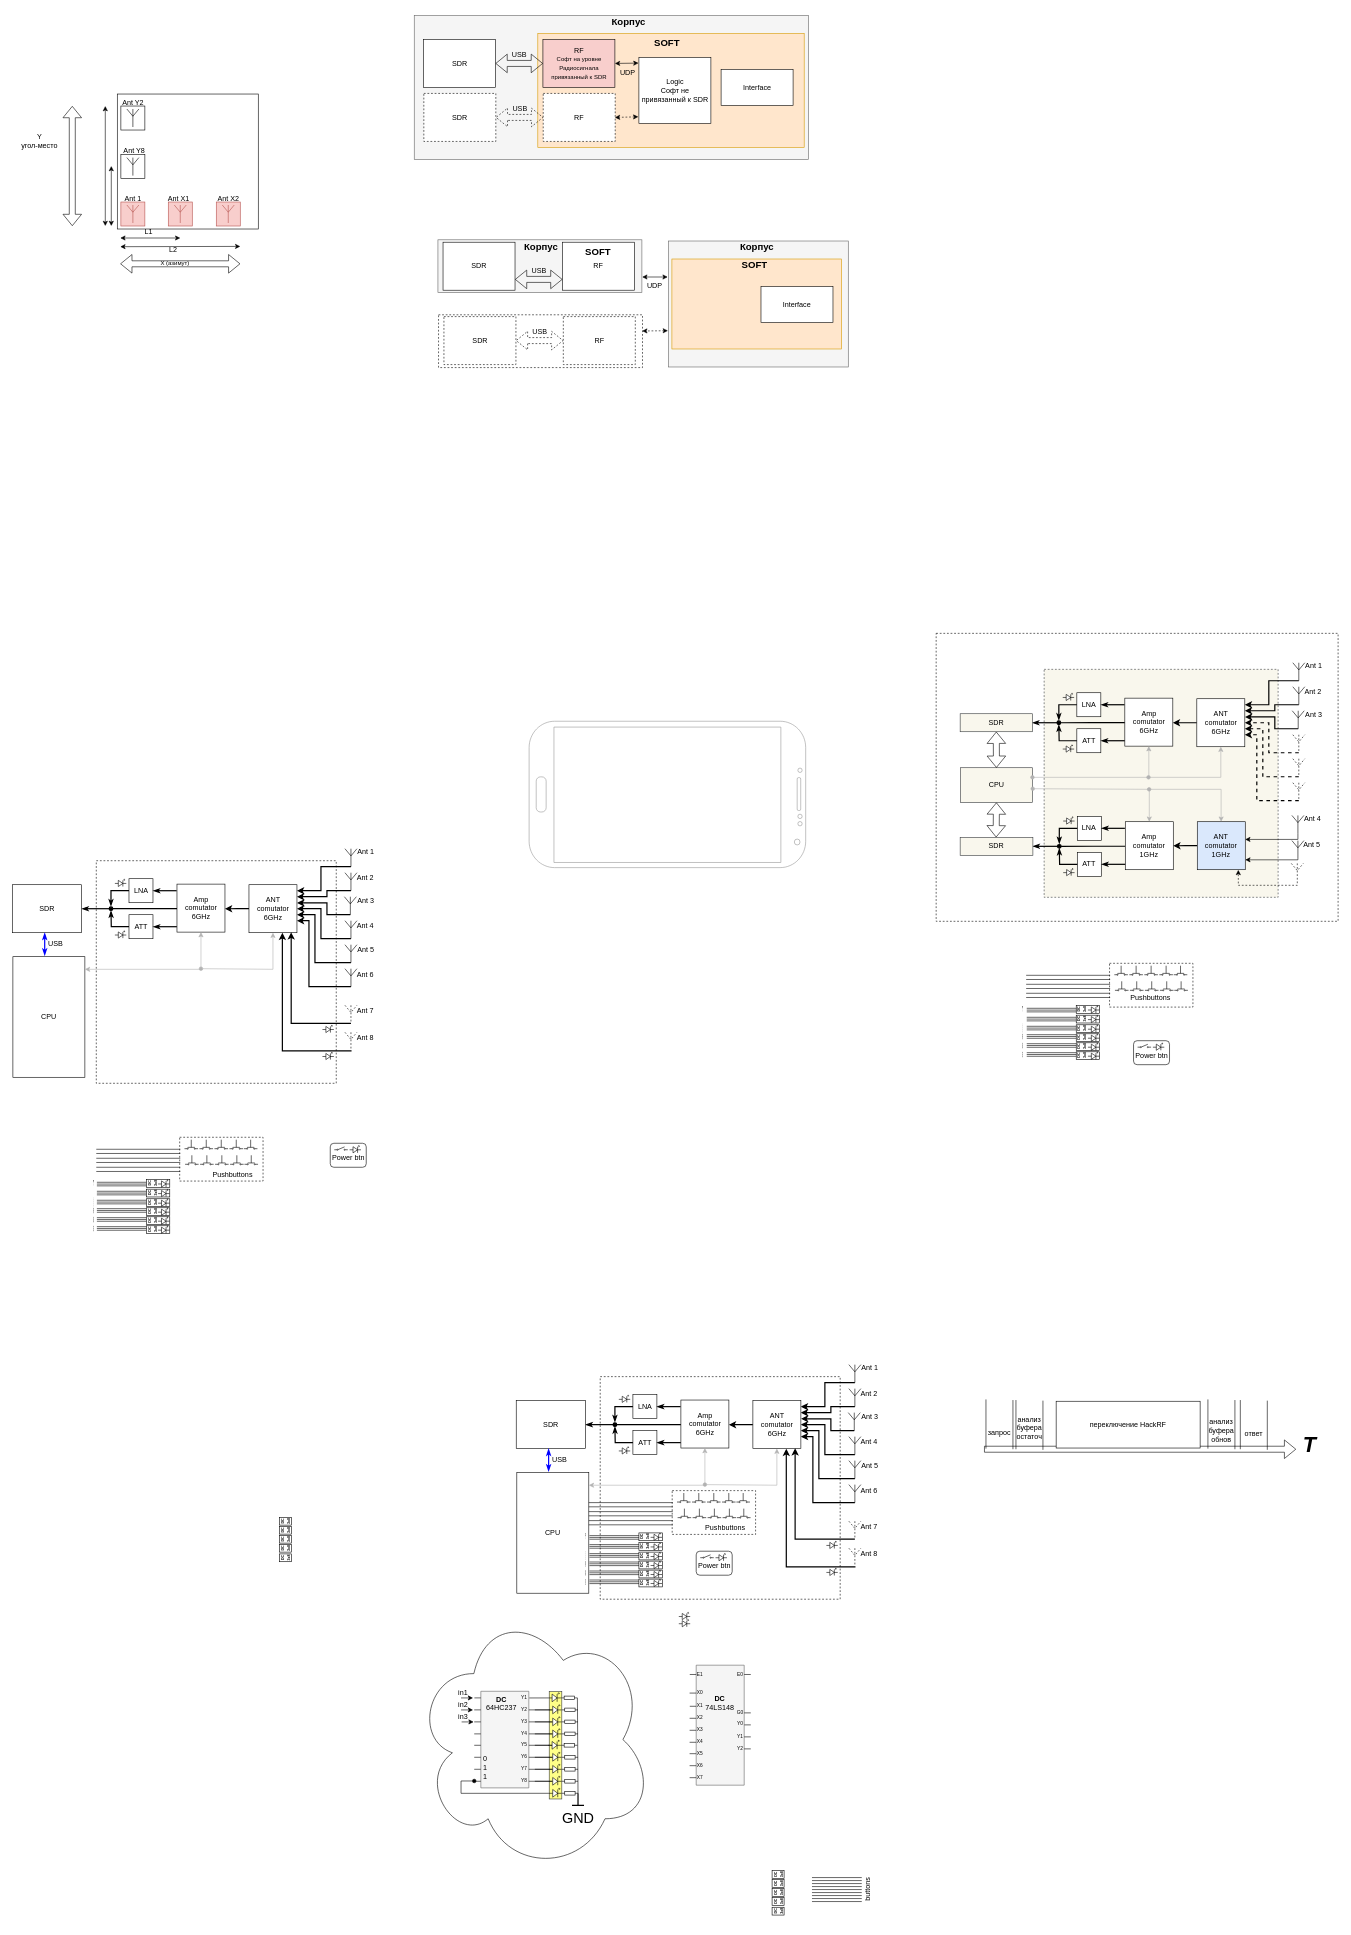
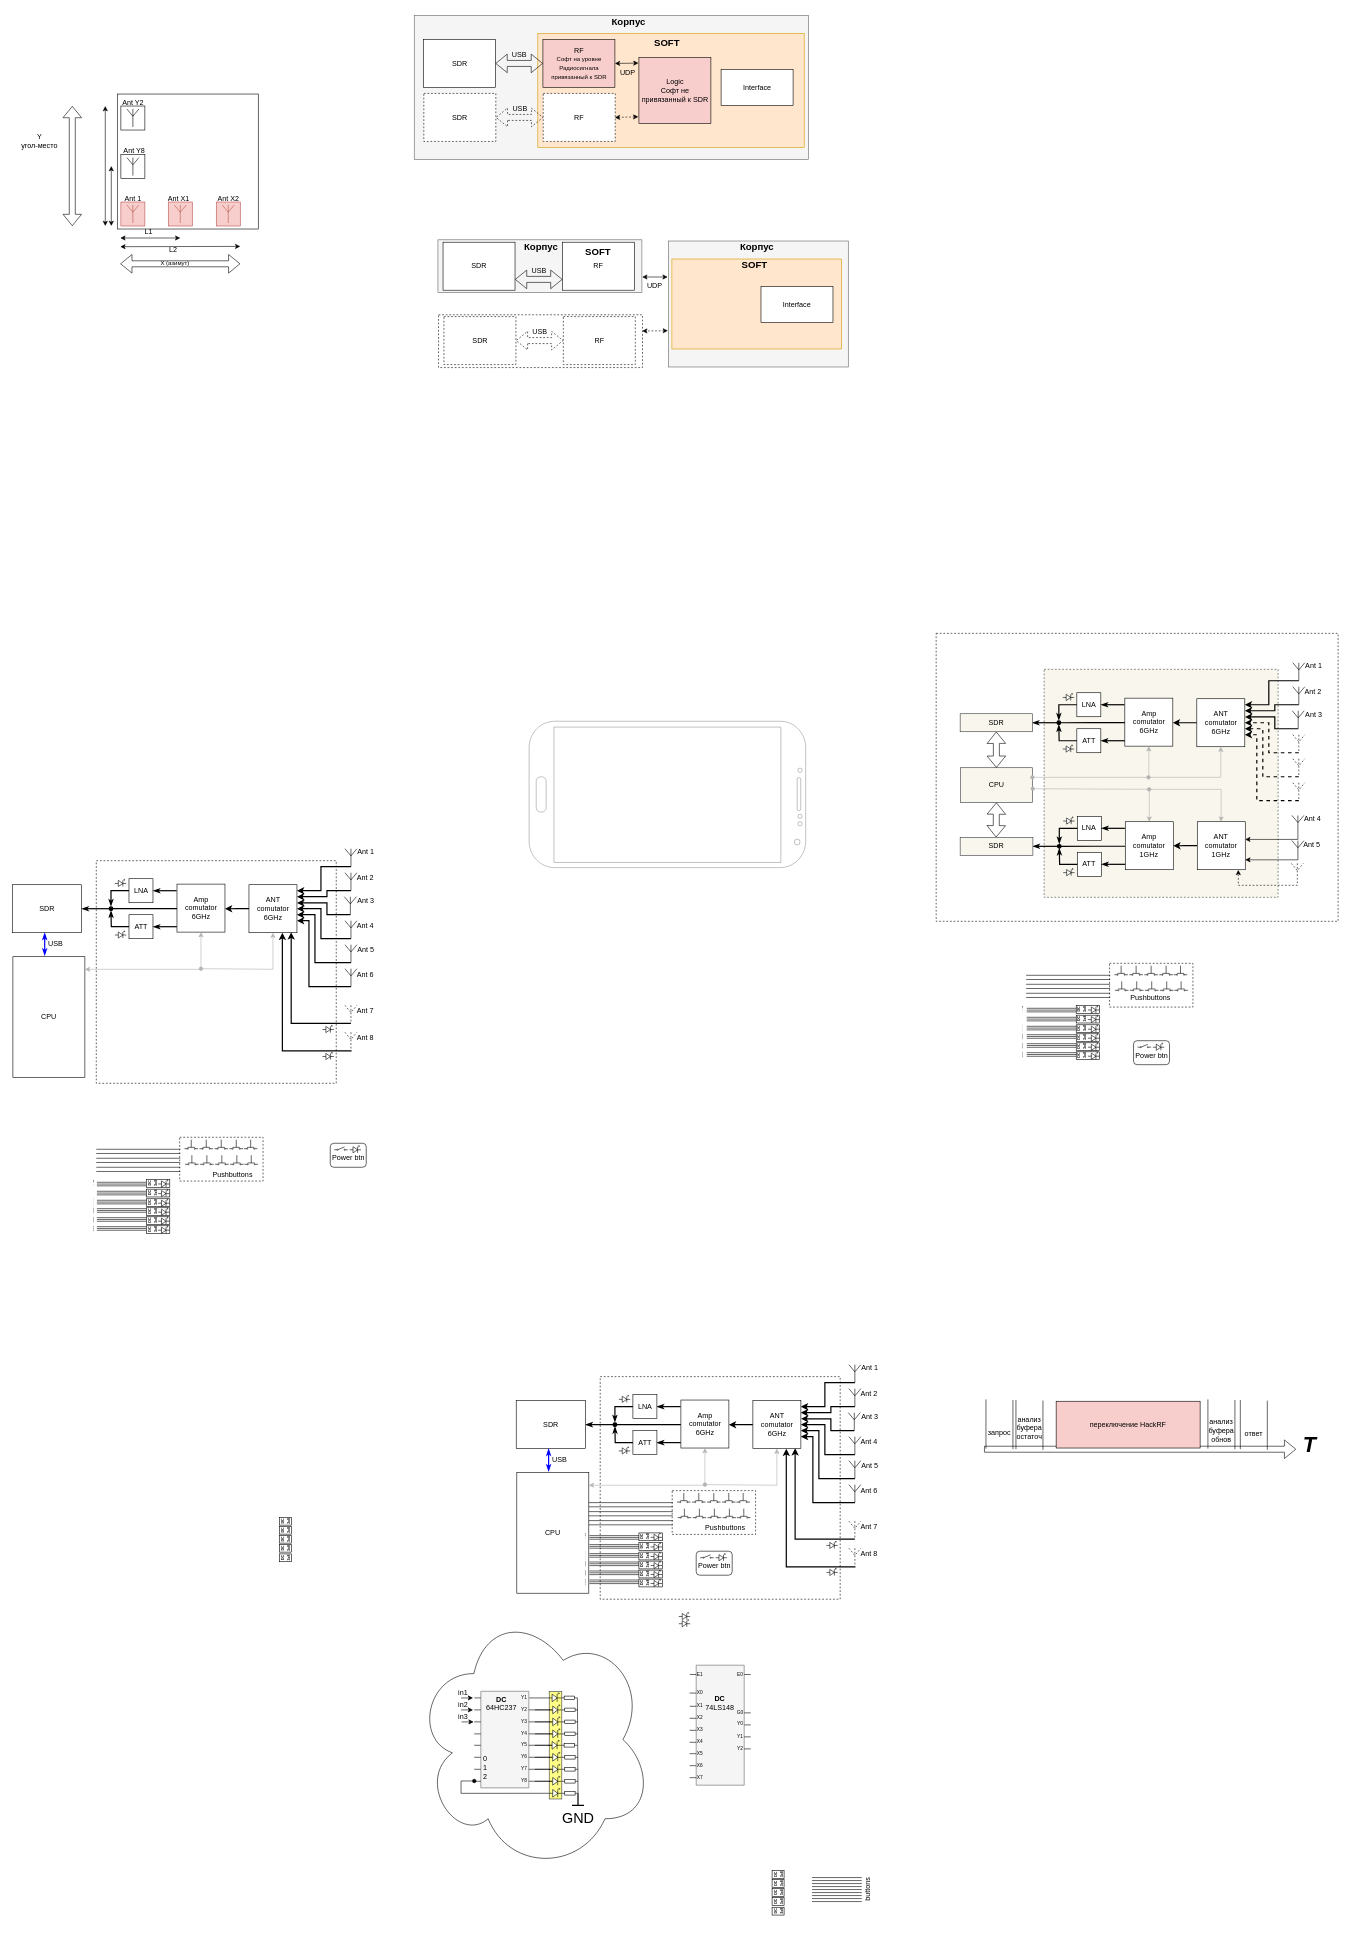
(675, 90) -> (675, 90)
(1221, 846) -> (1221, 846)
(1128, 1425) -> (1128, 1425)
(485, 1768) -> (485, 1768)
